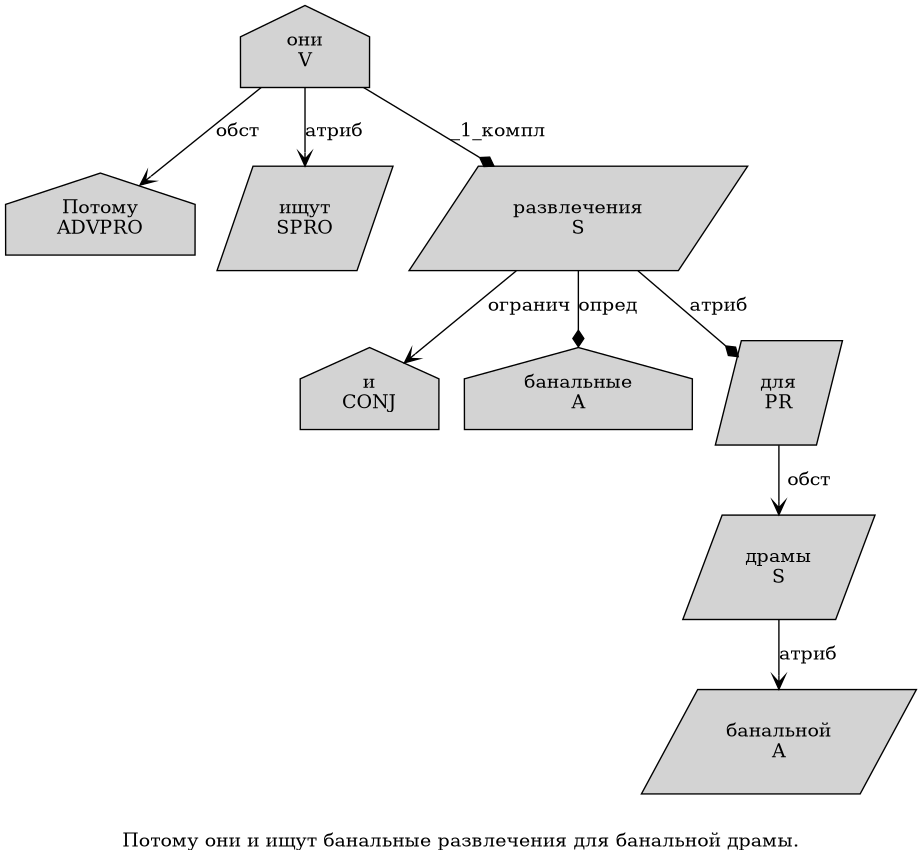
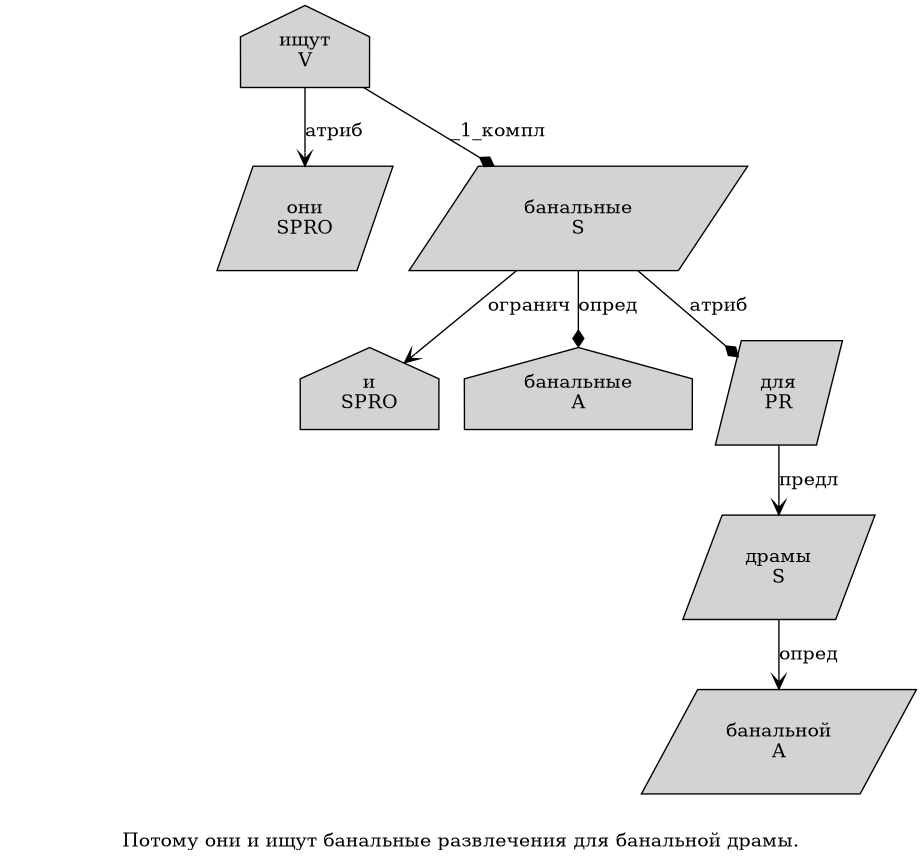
(305, 51) -> (305, 51)
(100, 218) -> none
(305, 218) -> (305, 218)
(578, 218) -> (578, 218)
(370, 393) -> (370, 393)
(809, 480) -> (809, 480)
(808, 655) -> (808, 655)
